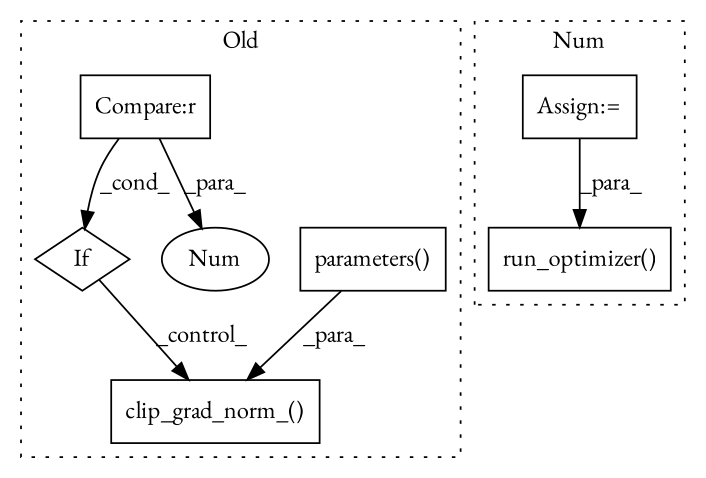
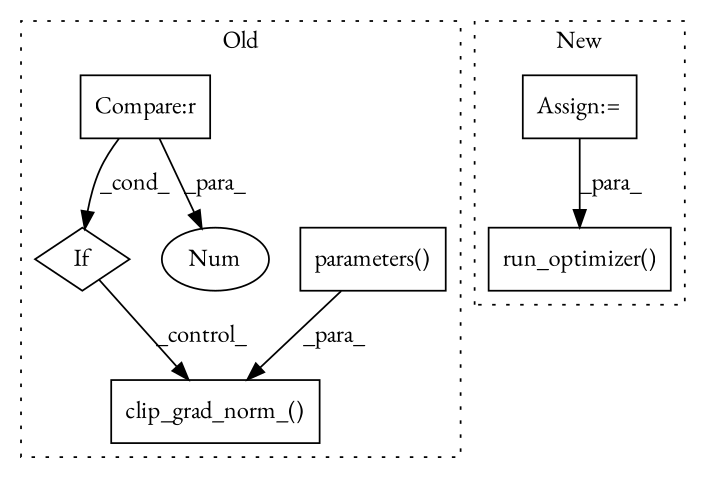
(580, 41) -> (580, 41)
